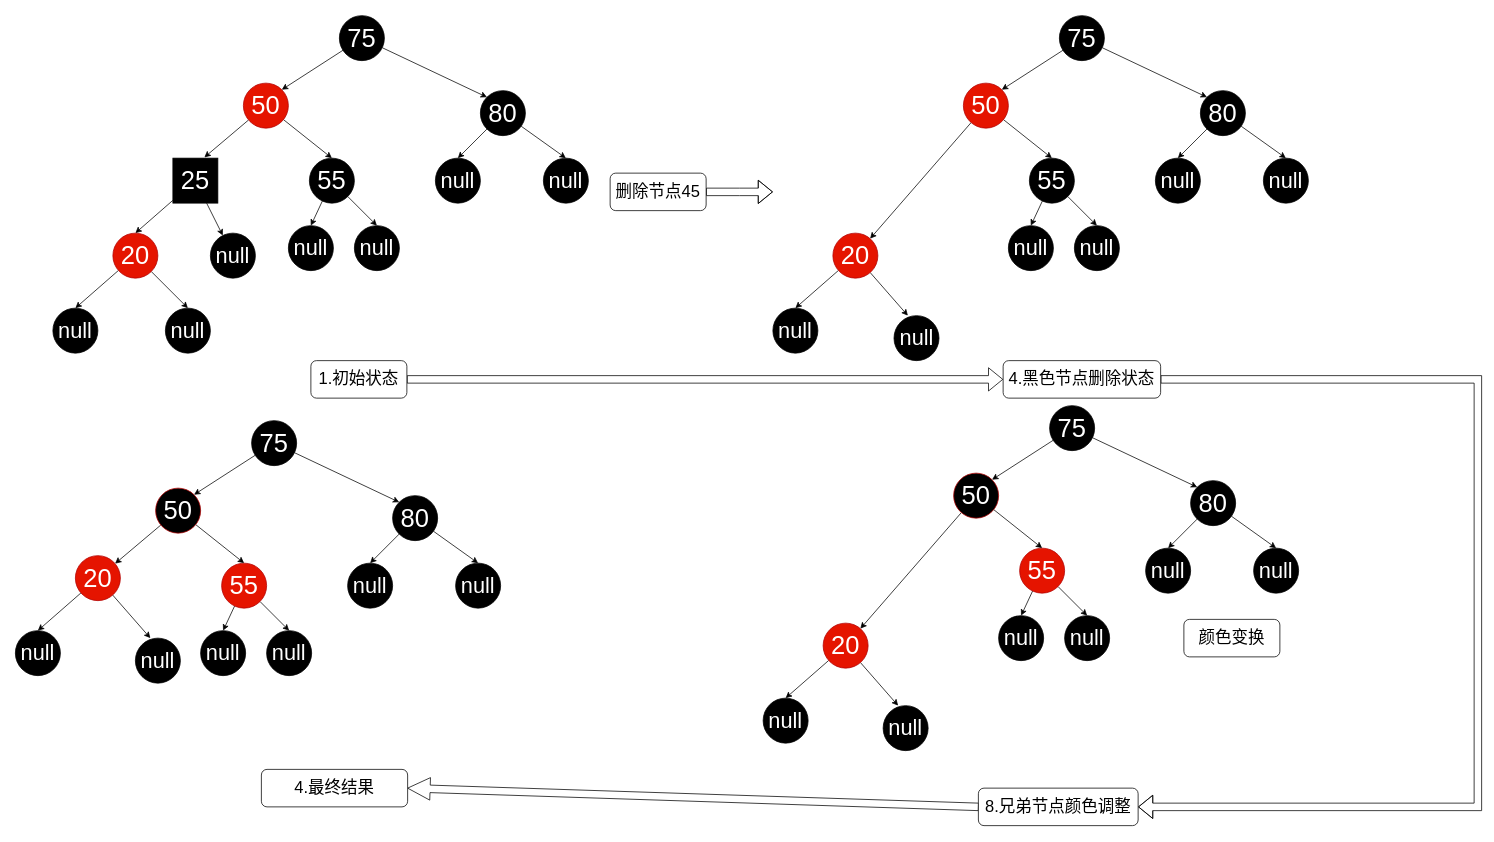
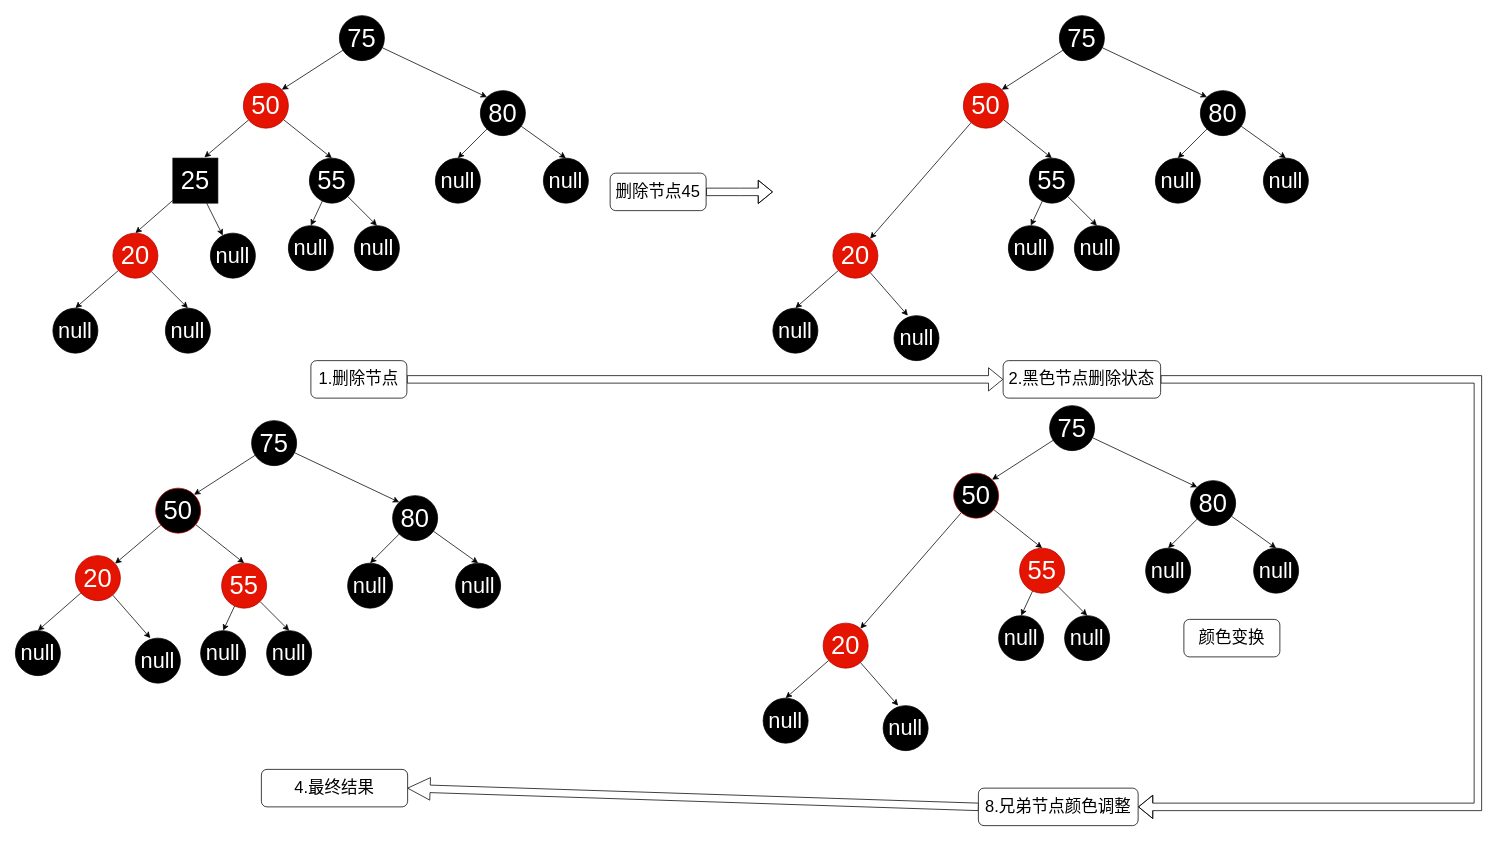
(359, 379) -> (359, 379)
(1082, 379) -> (1082, 379)
